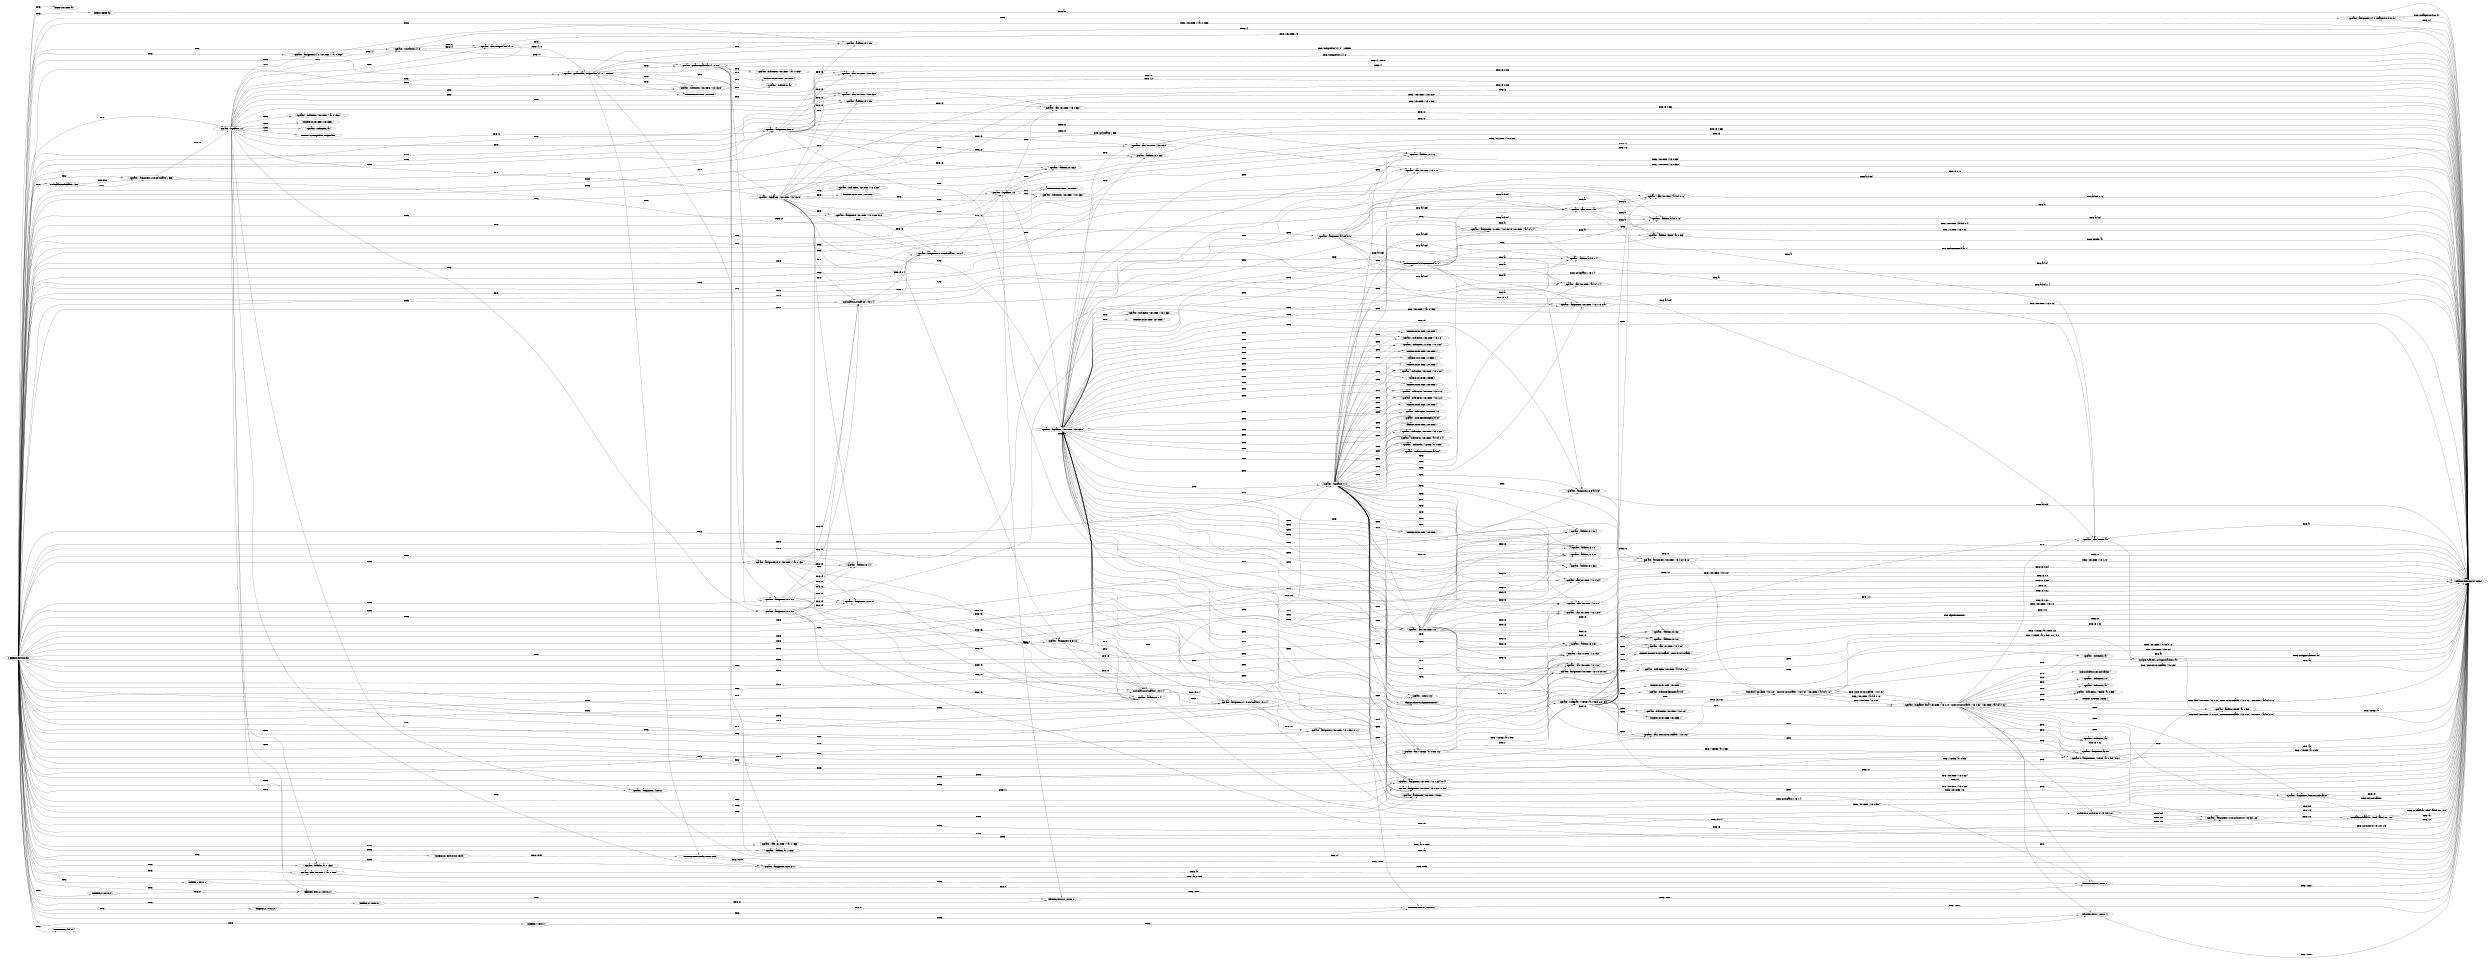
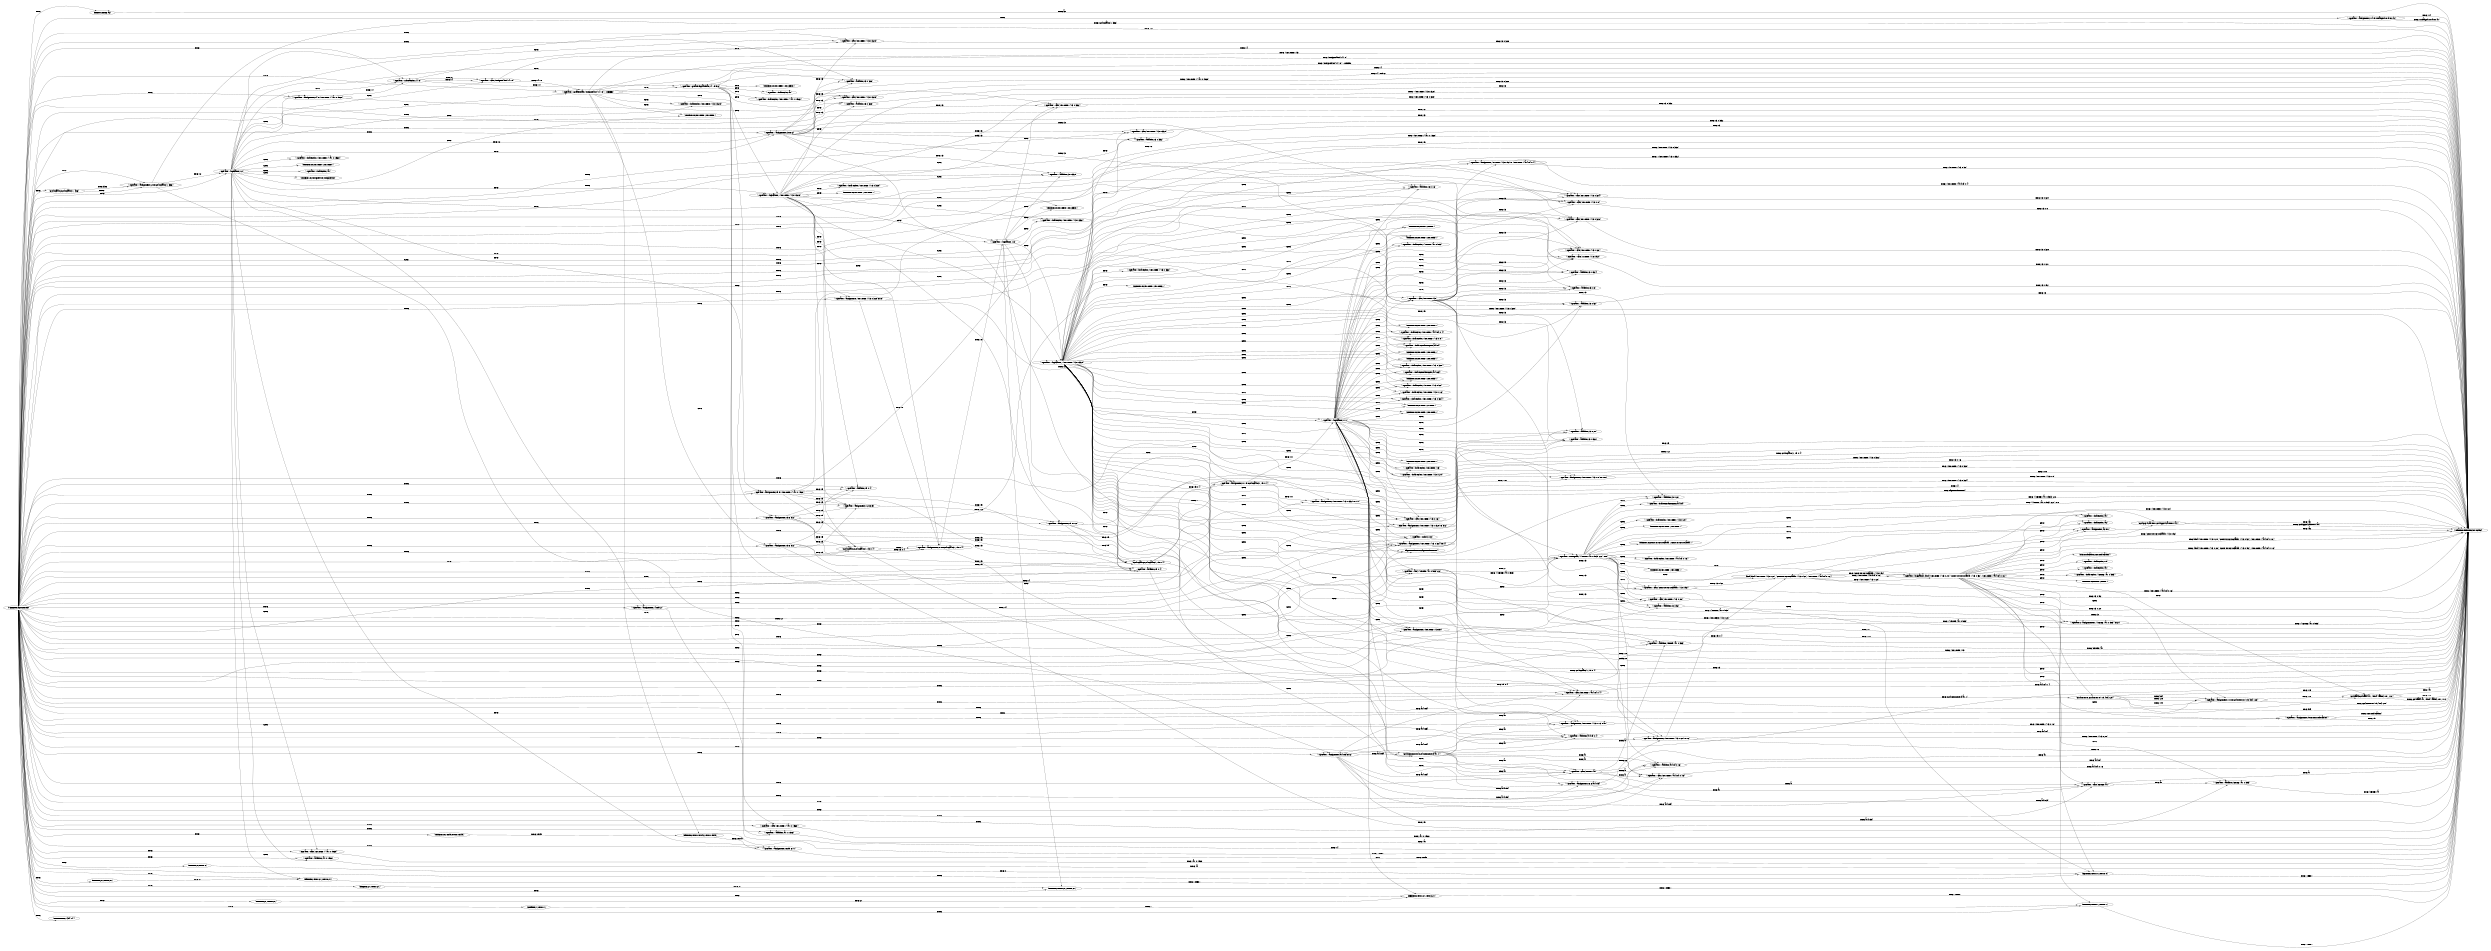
(64, 8) -> none
(64, 184) -> (64, 191)
(1337, 327) -> none
